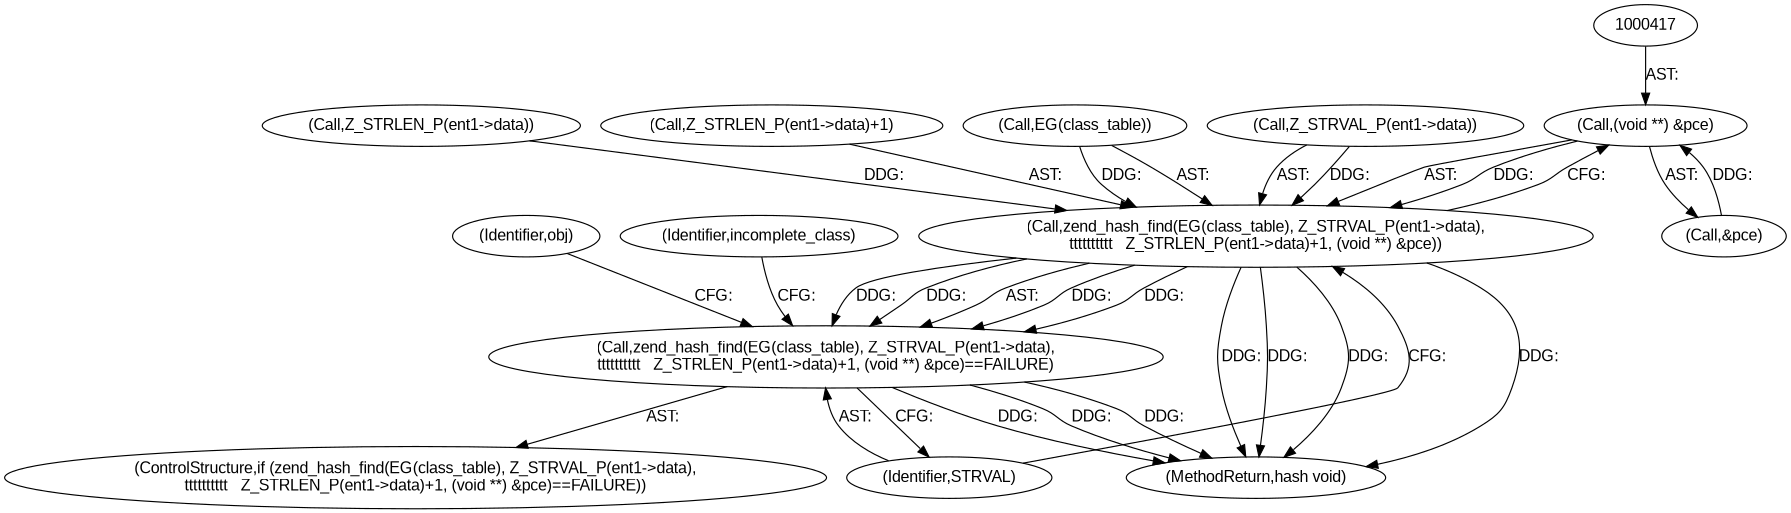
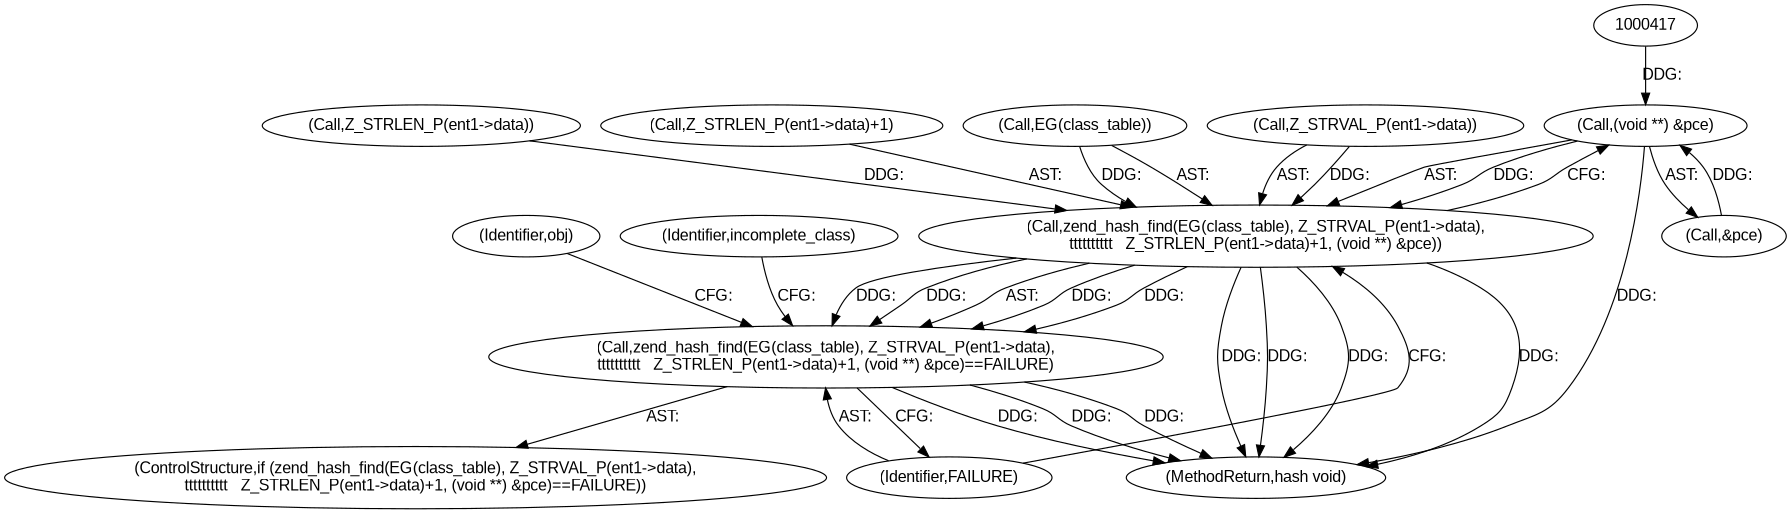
(1665, 76) -> (1665, 76)
none -> (1579, 371)
(949, 478) -> (949, 478)
